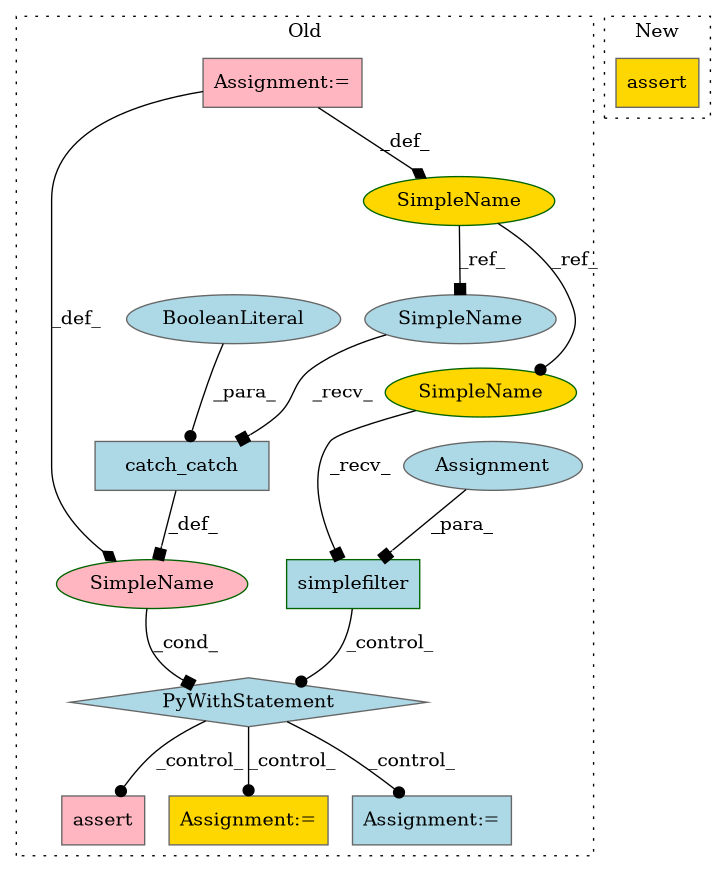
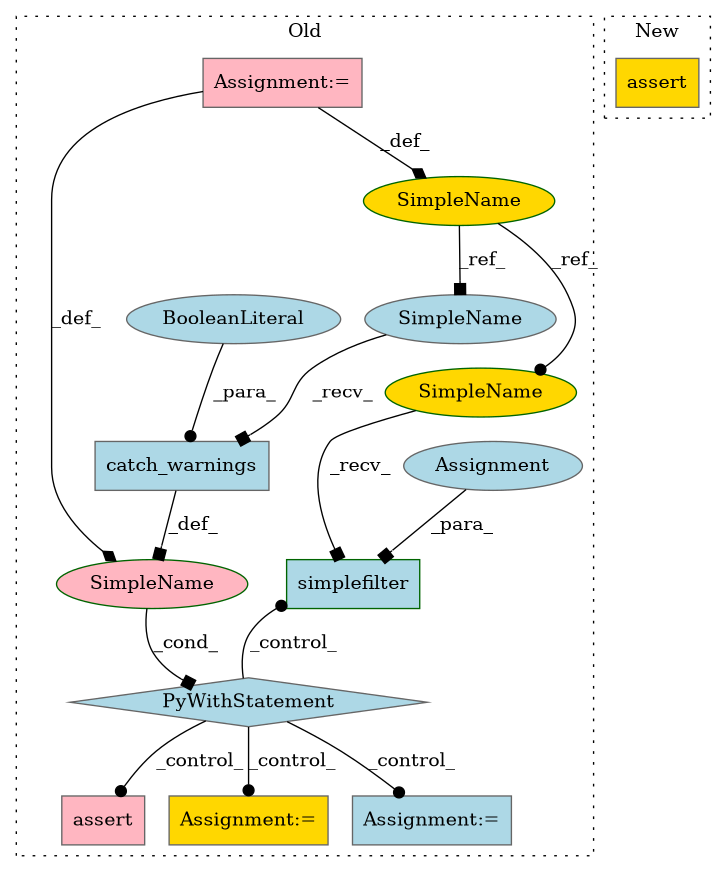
(182, 466) -> (182, 466)
(339, 650) -> (247, 638)
